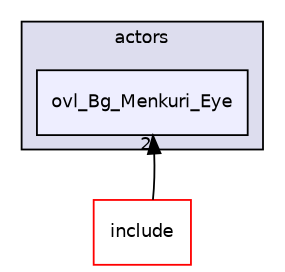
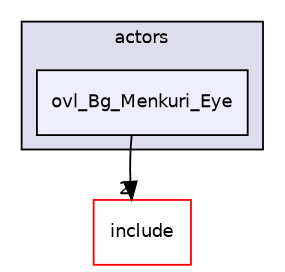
(154, 177) -> (130, 161)
